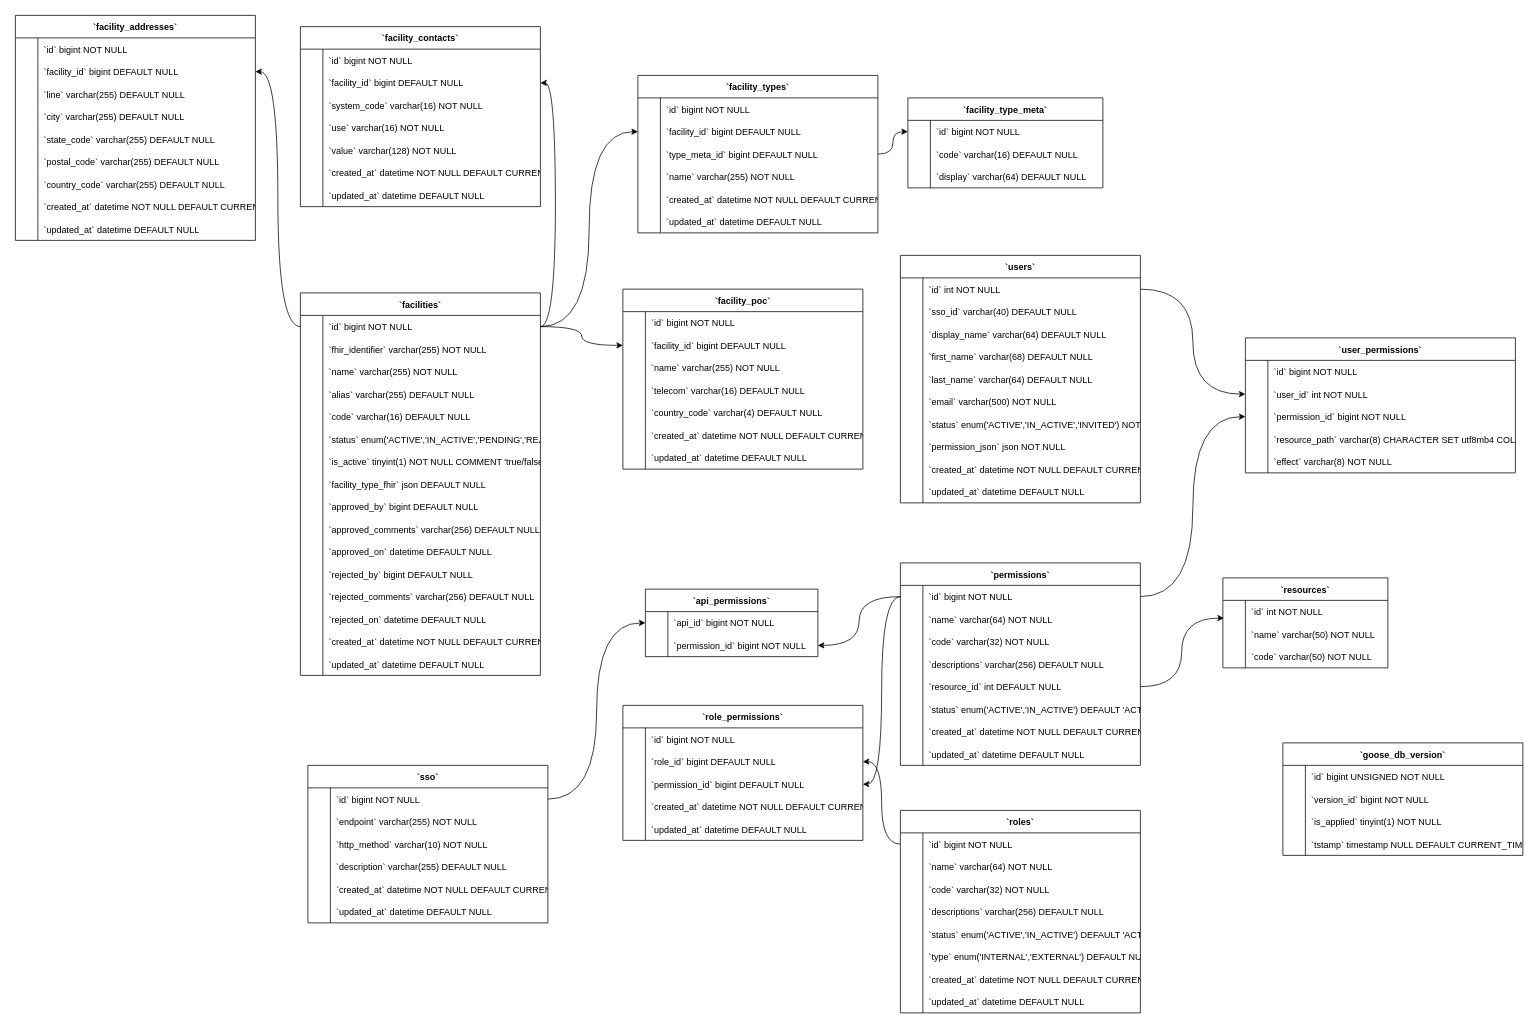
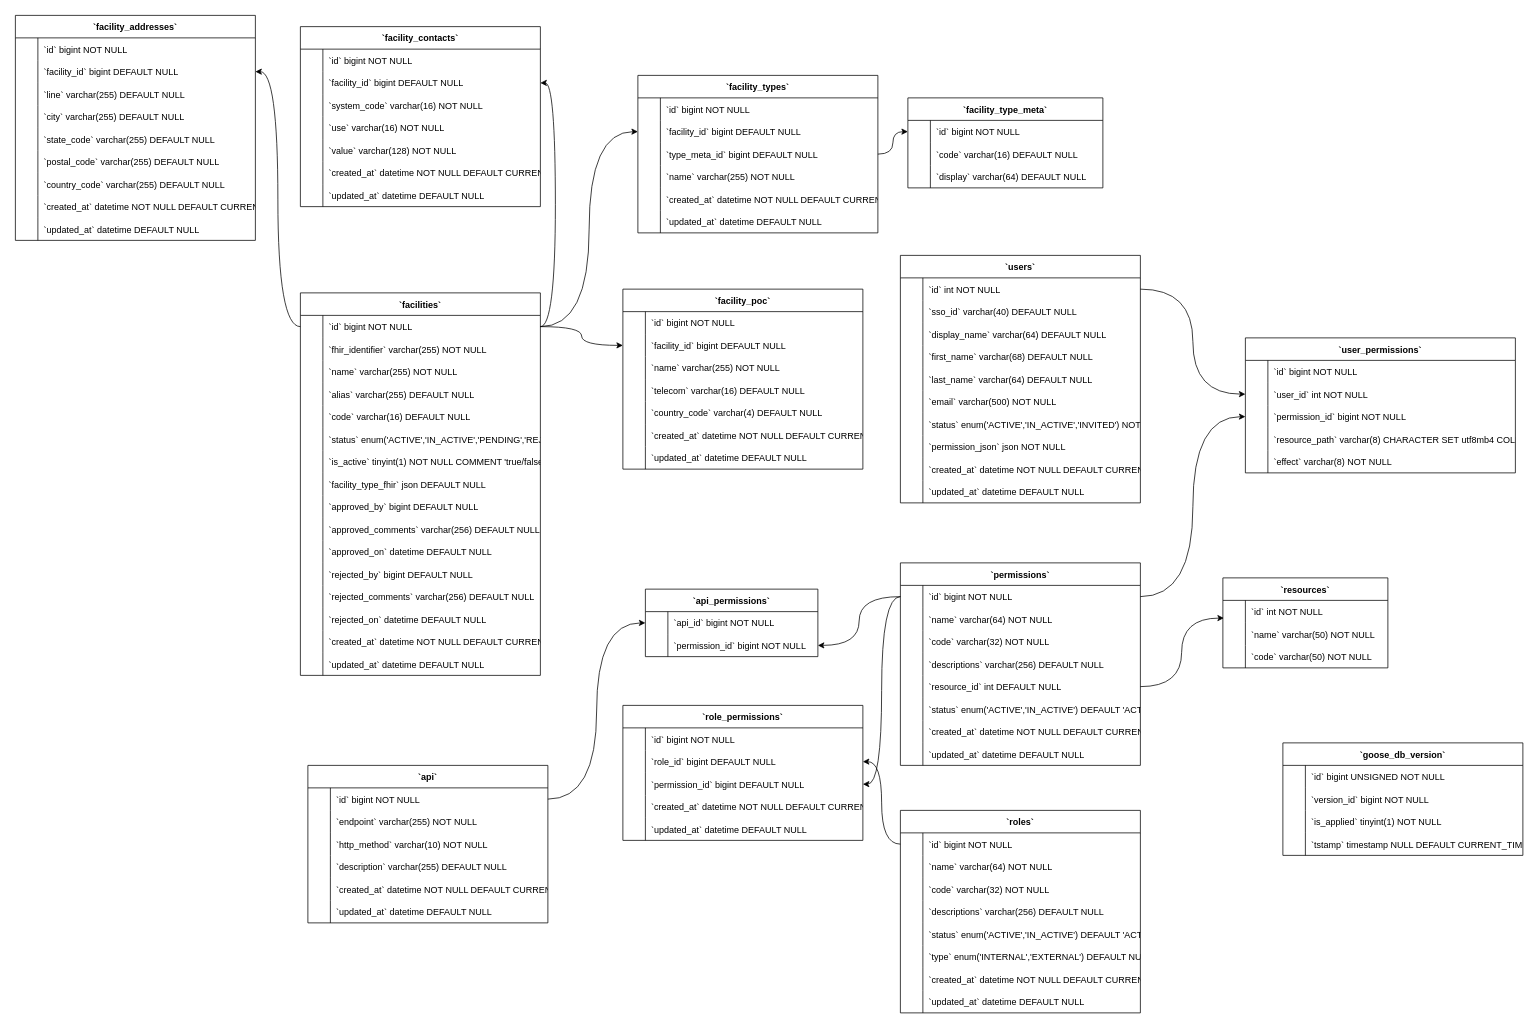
(428, 777) -> (428, 777)
